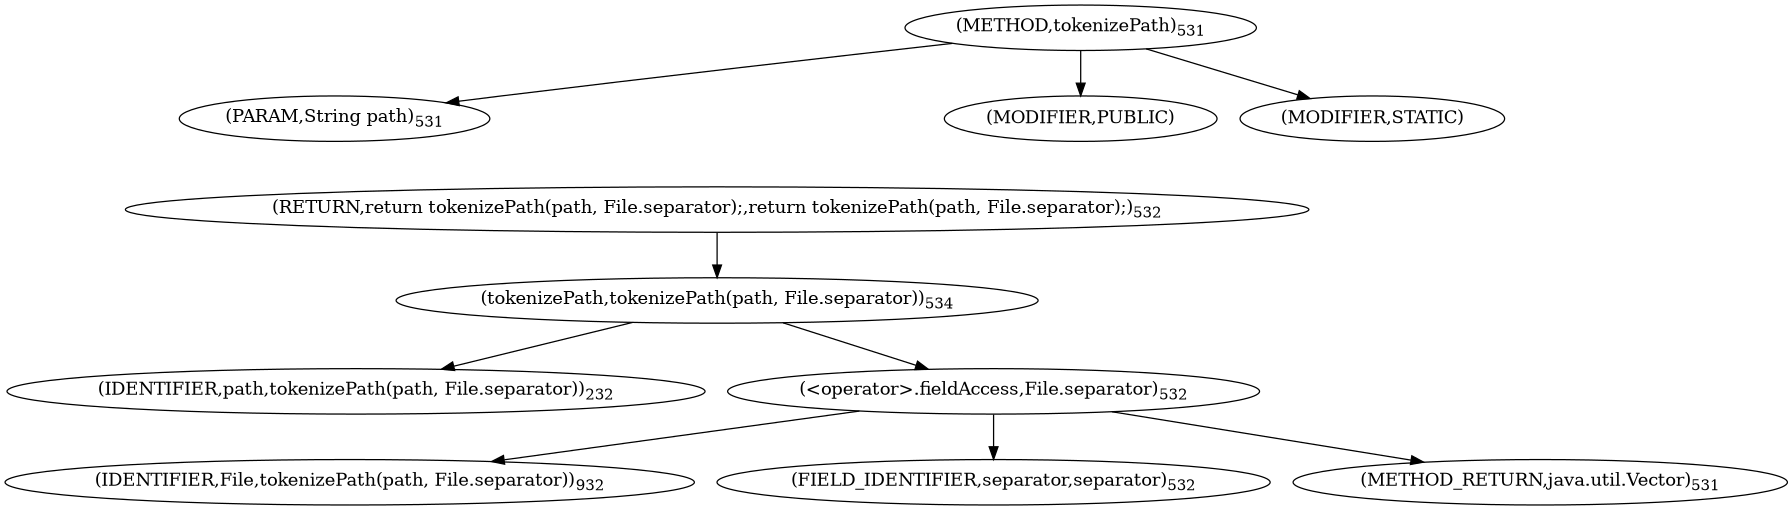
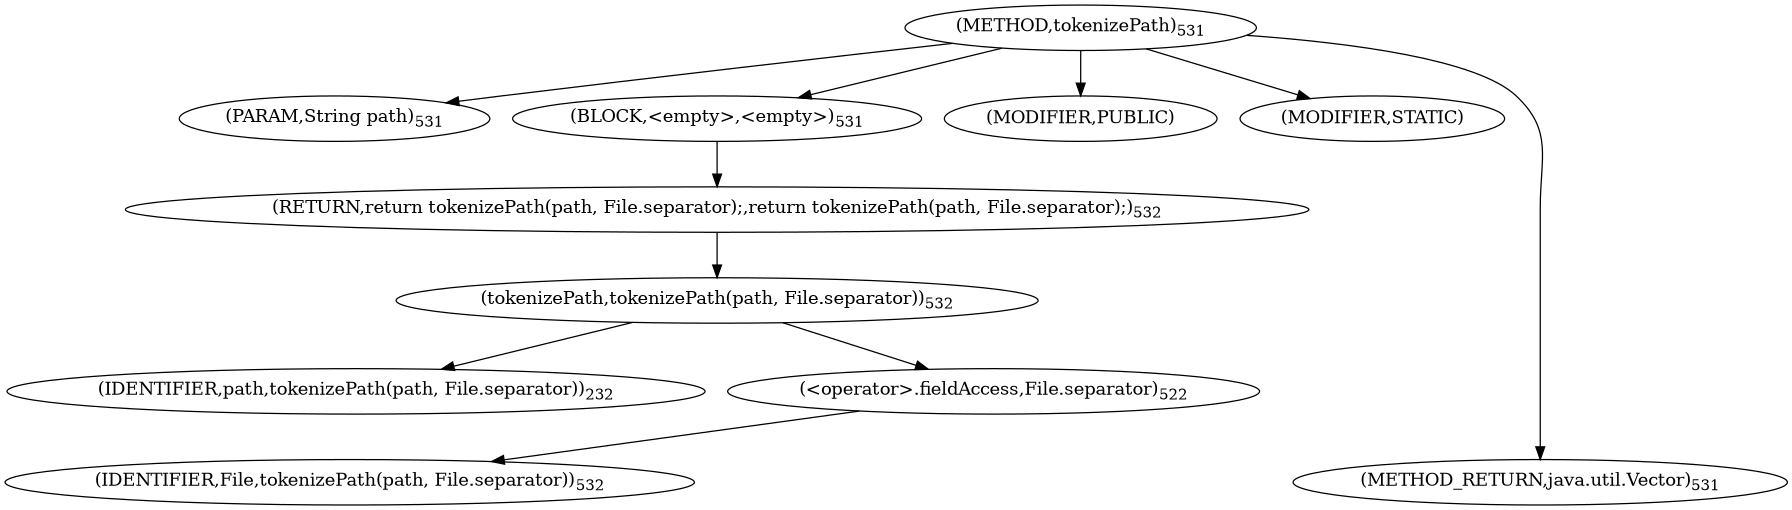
none -> (717, 119)
(939, 299) -> (939, 299)
(1173, 389) -> (1173, 389)
(1261, 436) -> (1538, 128)
(590, 480) -> (590, 480)
(994, 482) -> none
